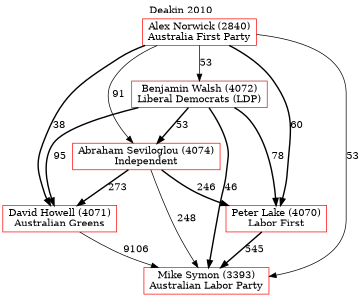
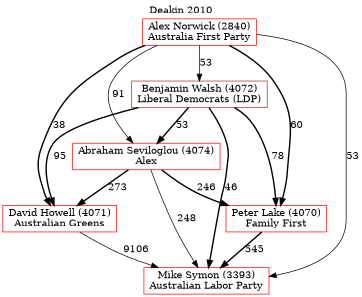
(146, 156) -> (146, 156)
(276, 219) -> (276, 219)
